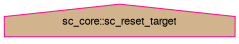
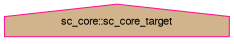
(120, 22) -> (117, 22)
